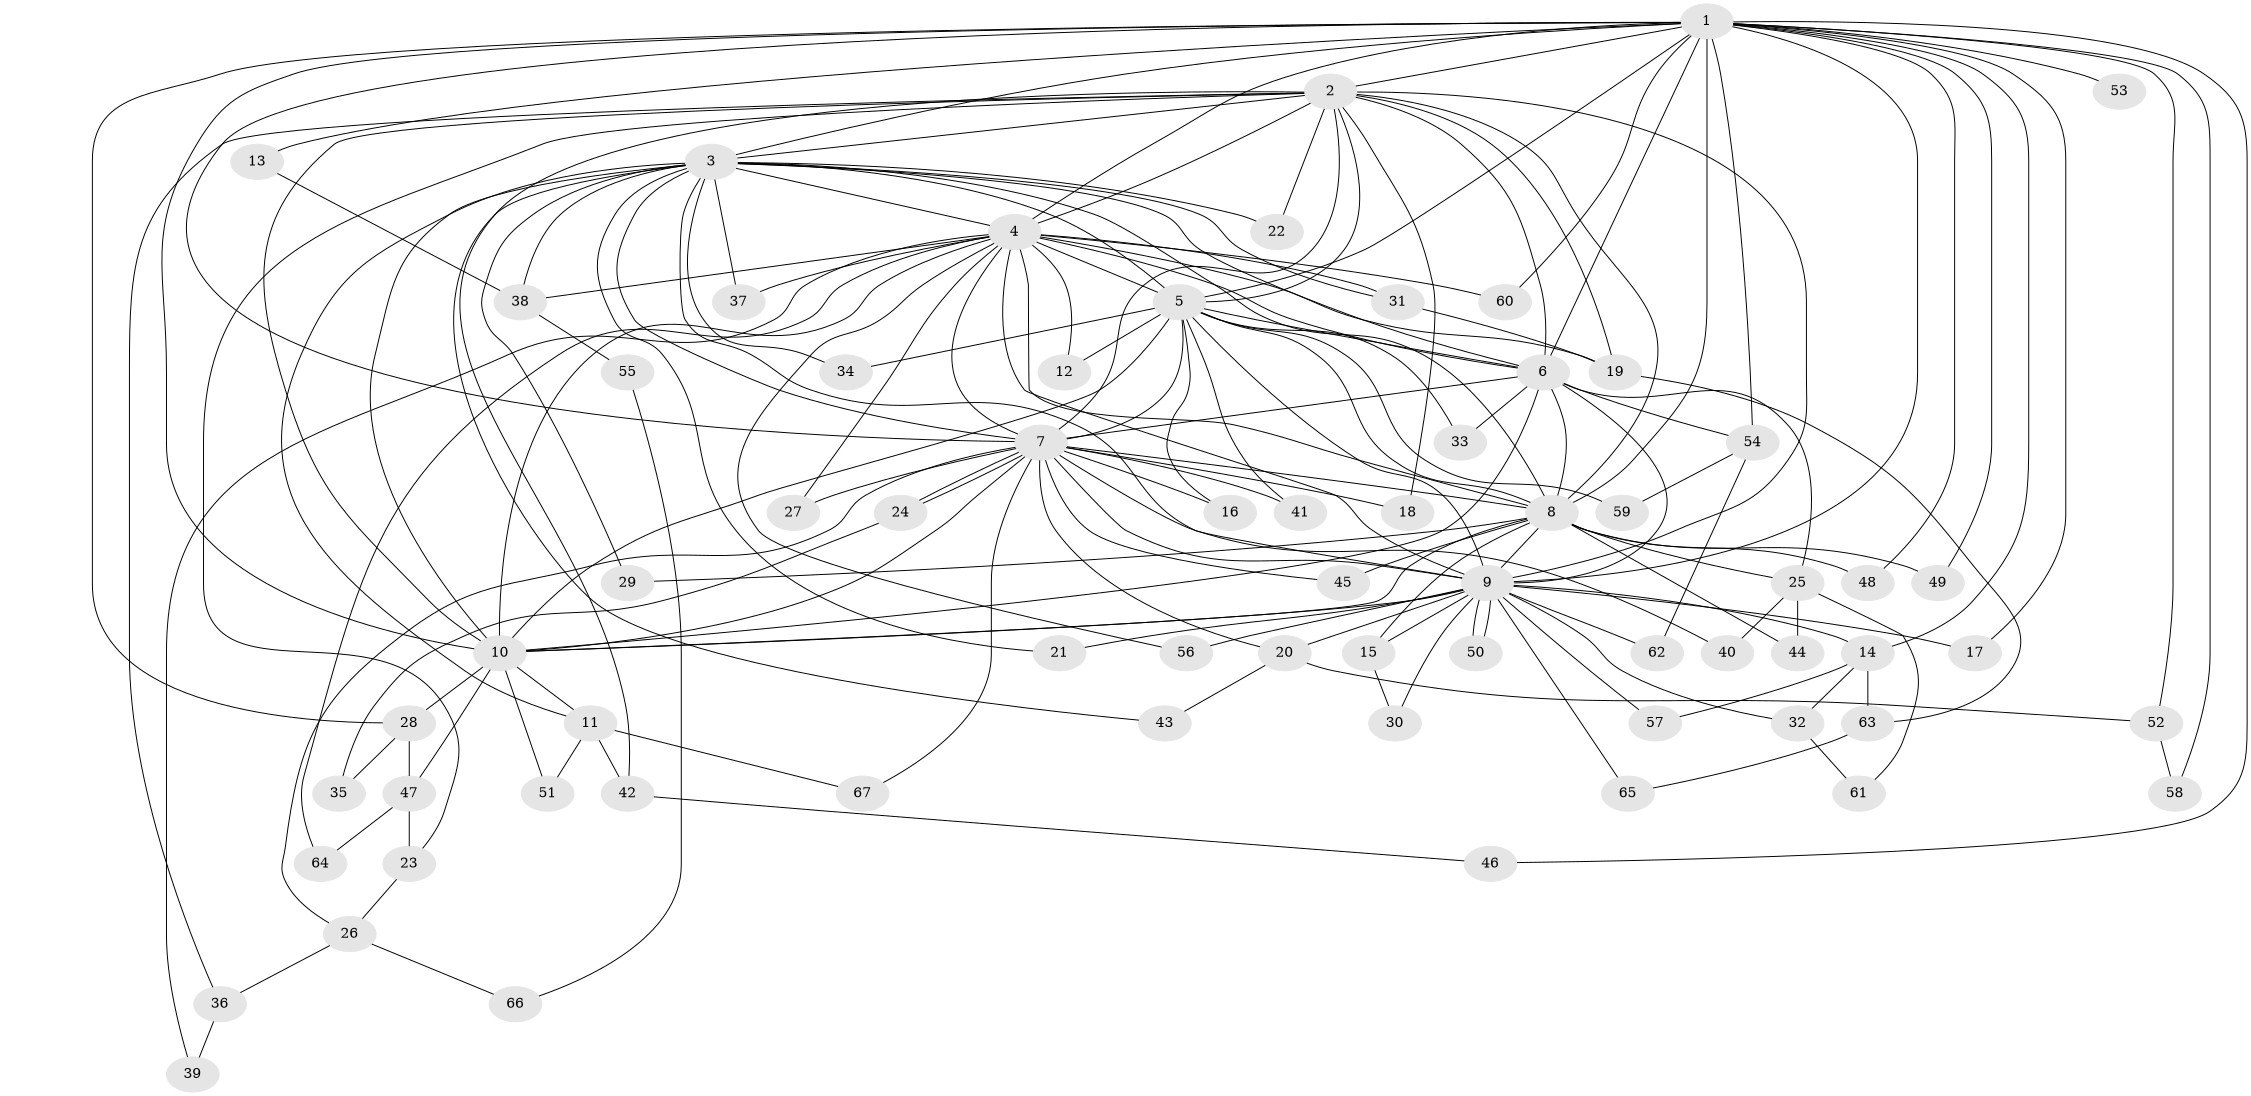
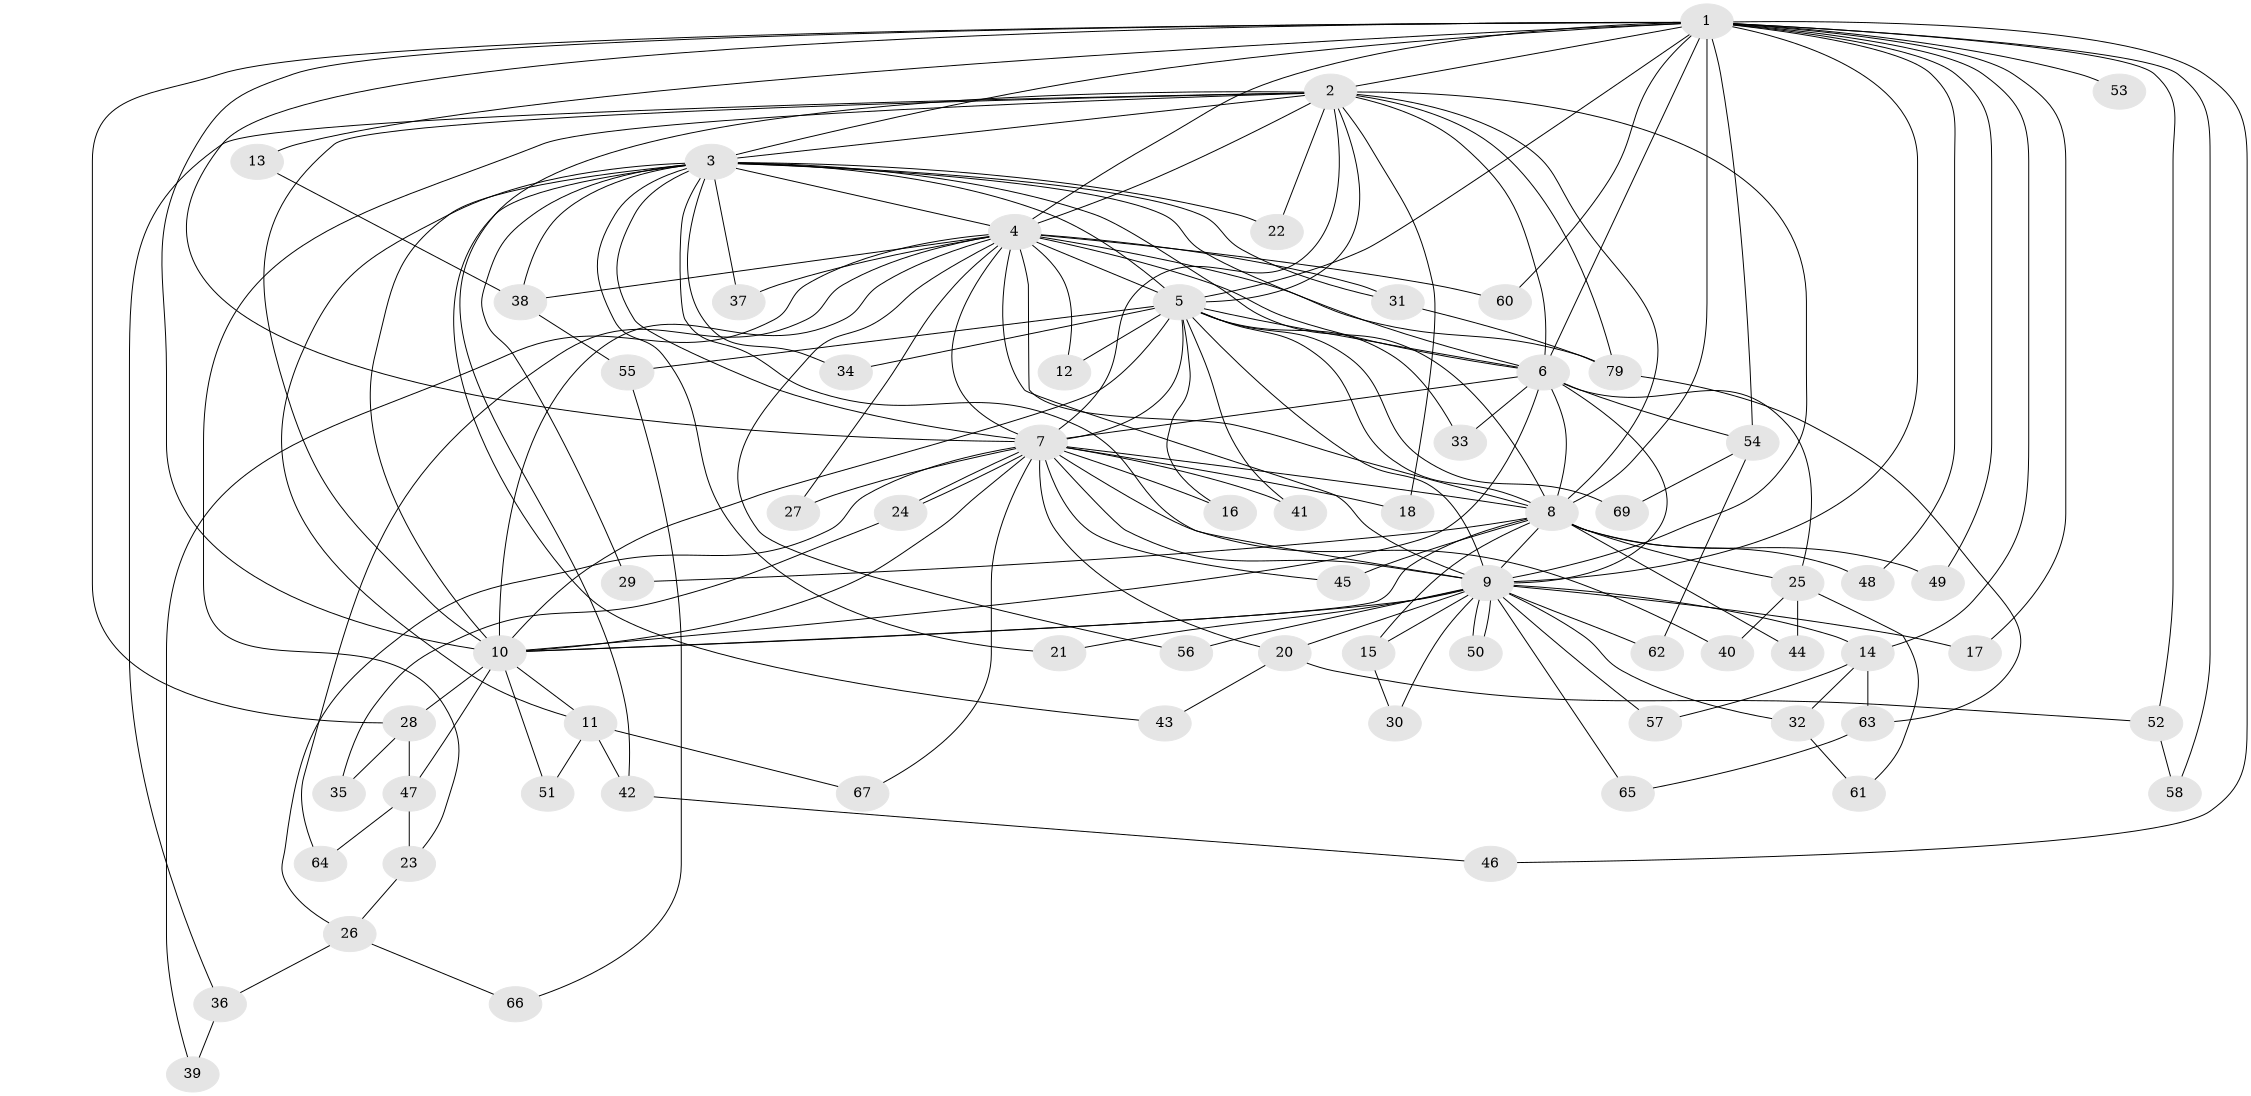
none -> (904, 337)
(1615, 372) -> (1615, 372)
(1622, 513) -> (1622, 513)
